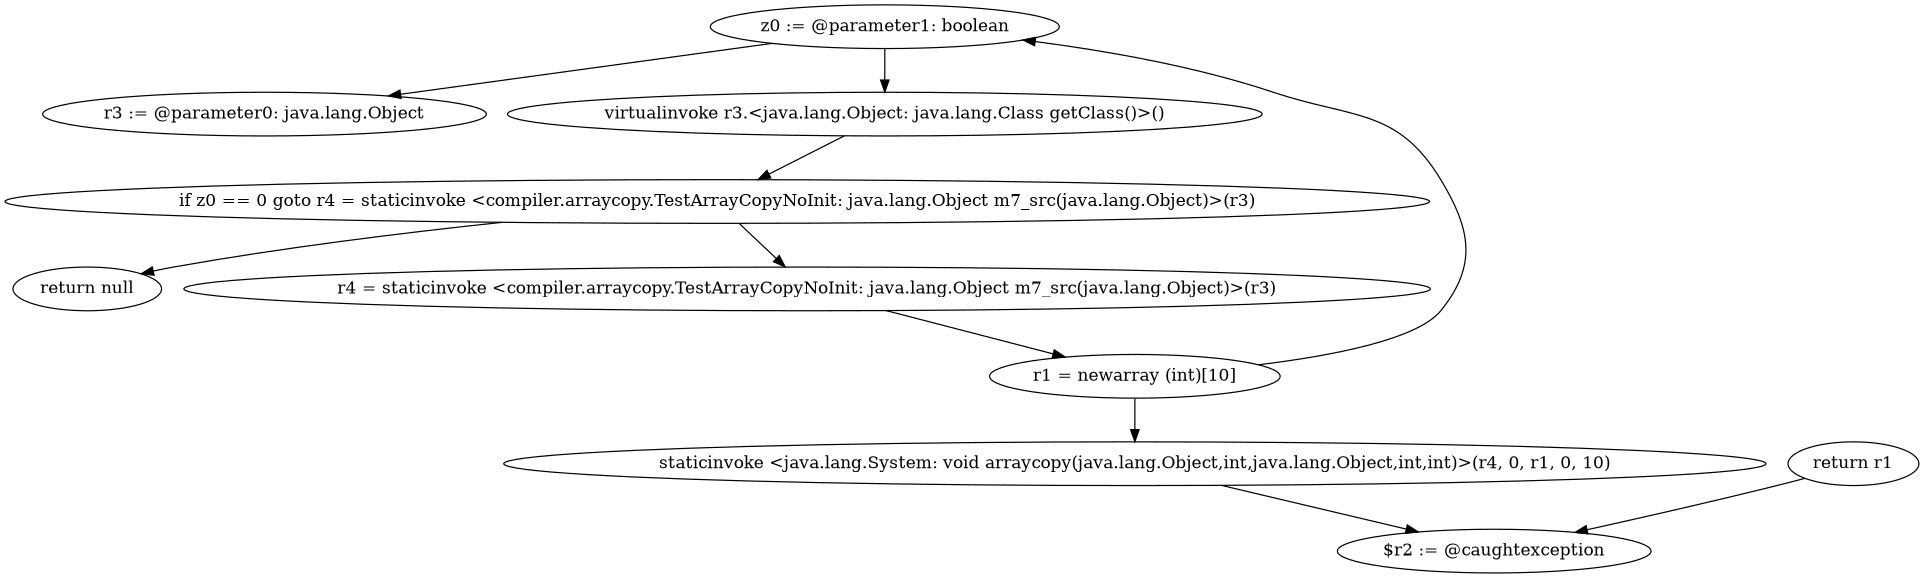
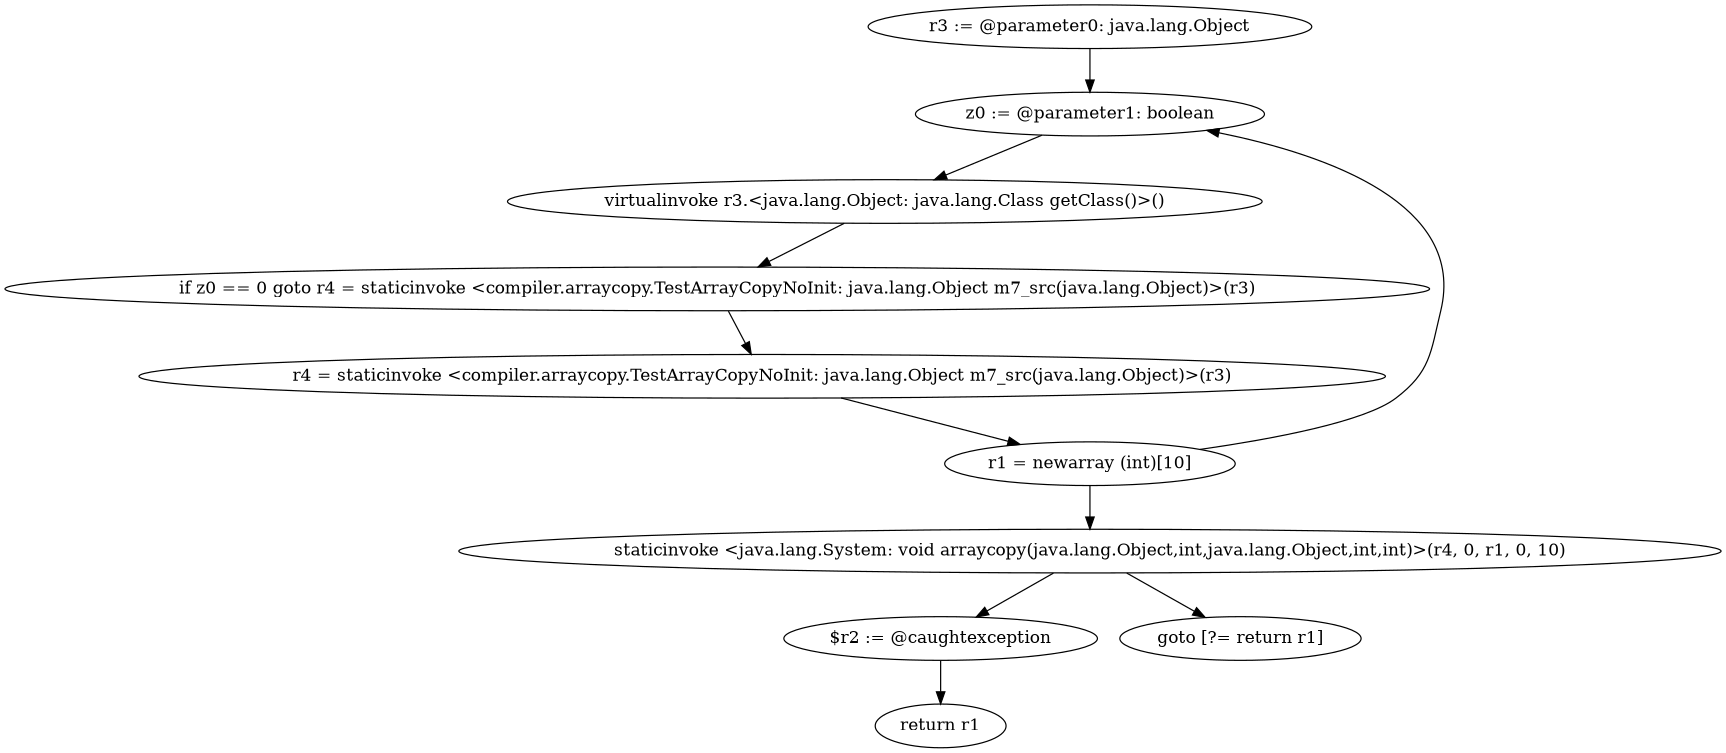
(586, 69) -> (1090, 64)
(87, 289) -> none
(1696, 505) -> (941, 676)
none -> (1240, 639)
